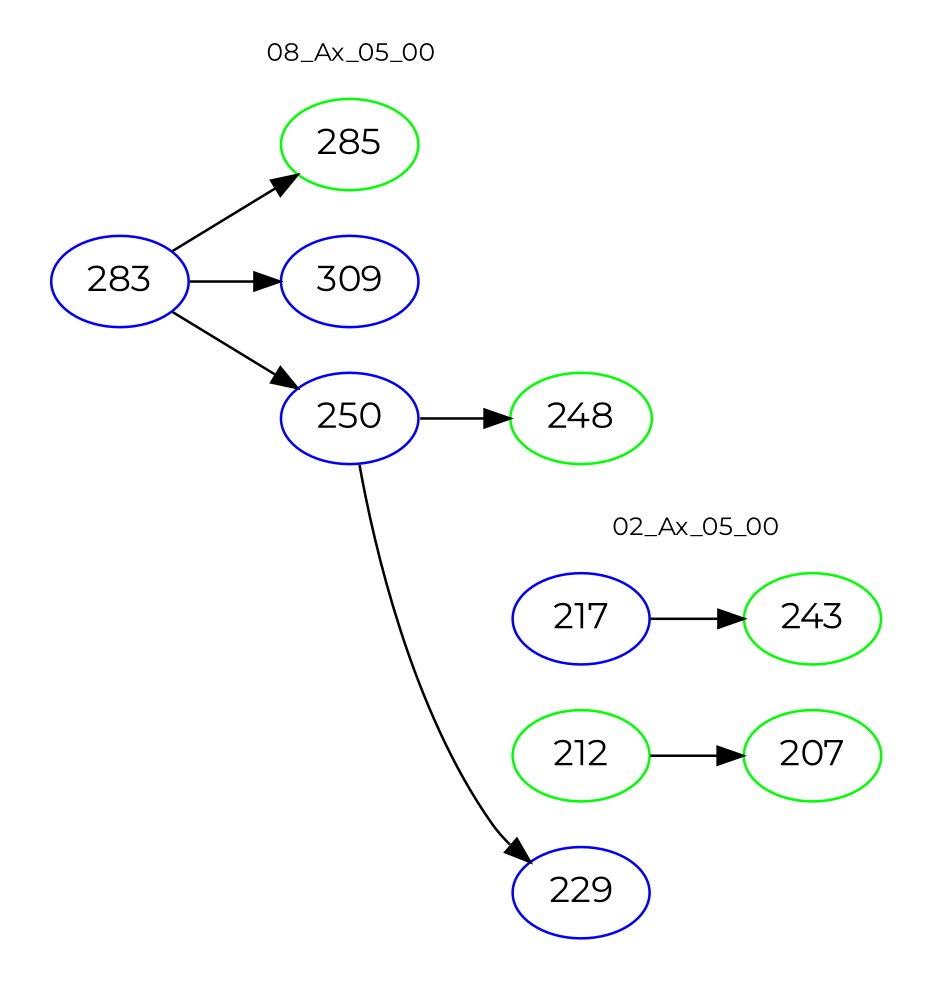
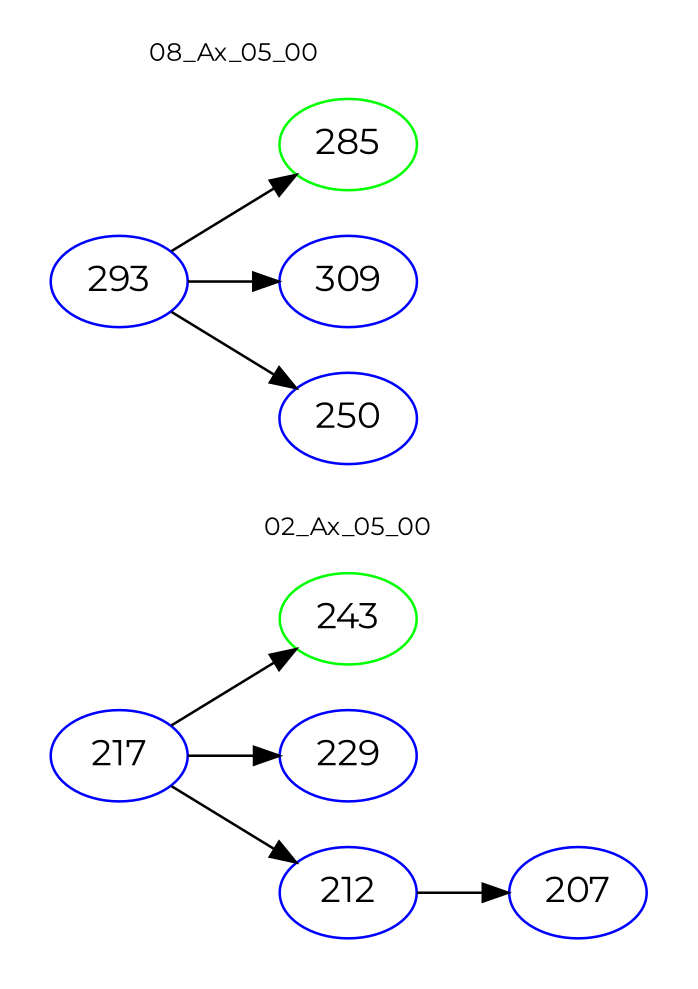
(120, 282) -> (119, 282)
(581, 418) -> none
(412, 664) -> (221, 756)
(581, 756) -> (348, 893)
(813, 756) -> (578, 893)
none -> (223, 818)
